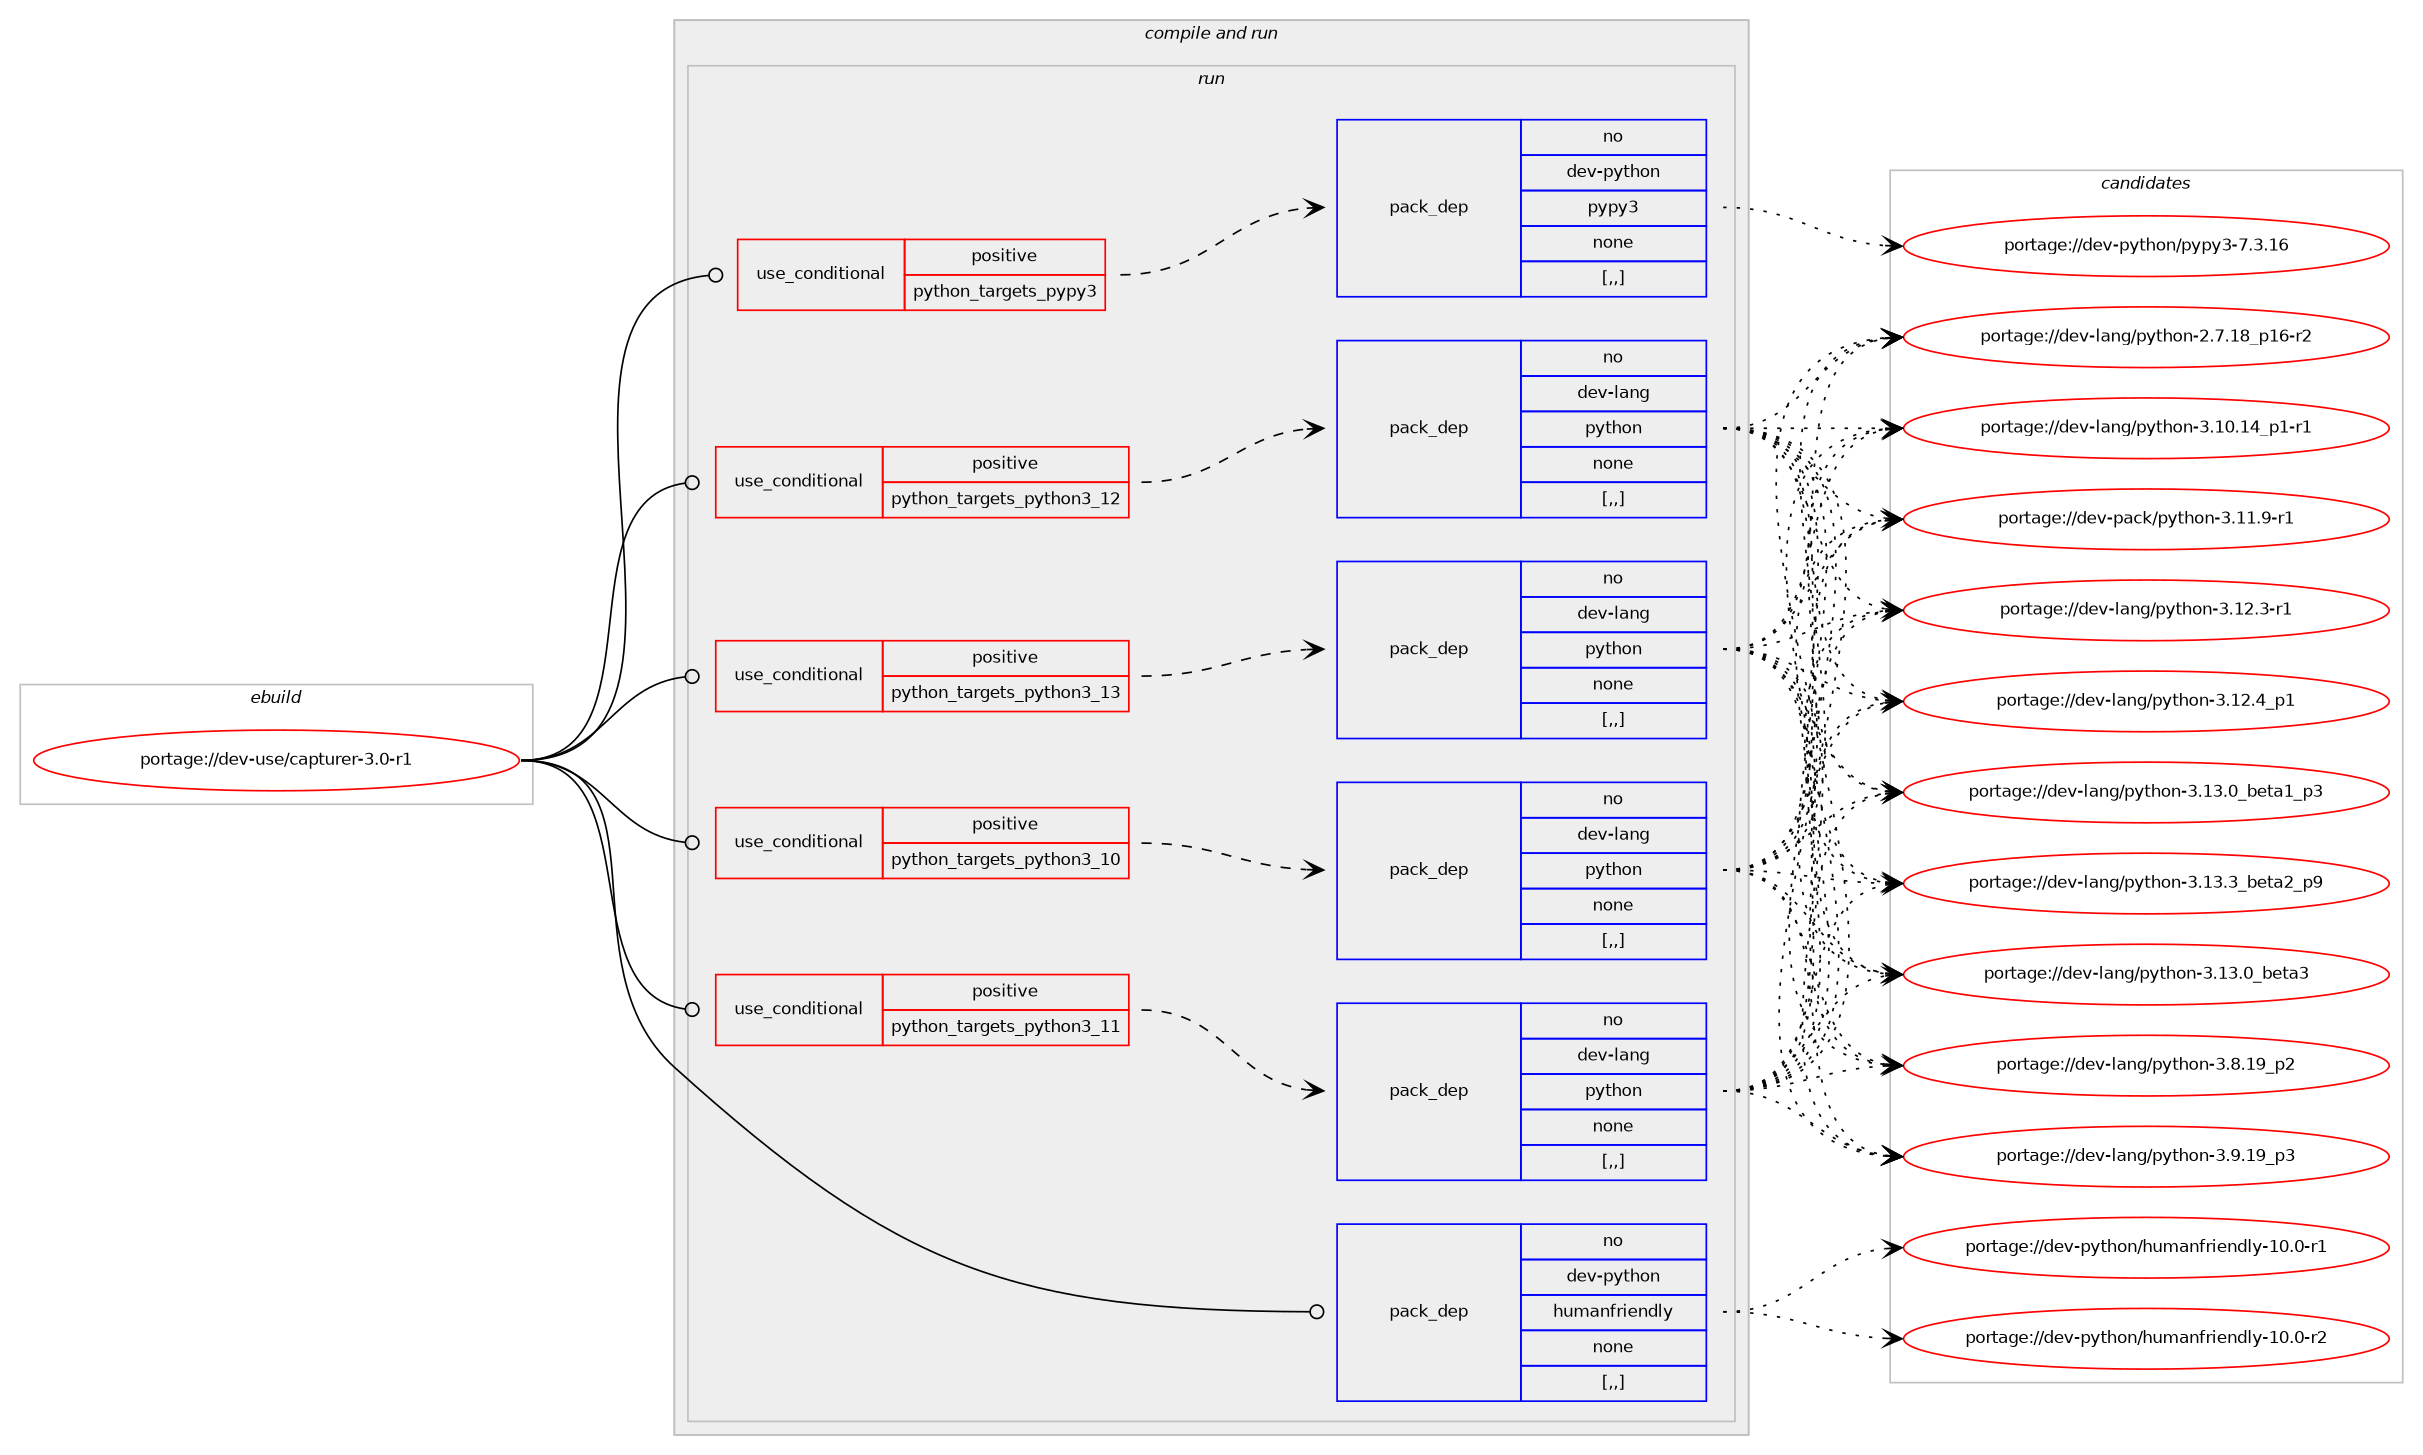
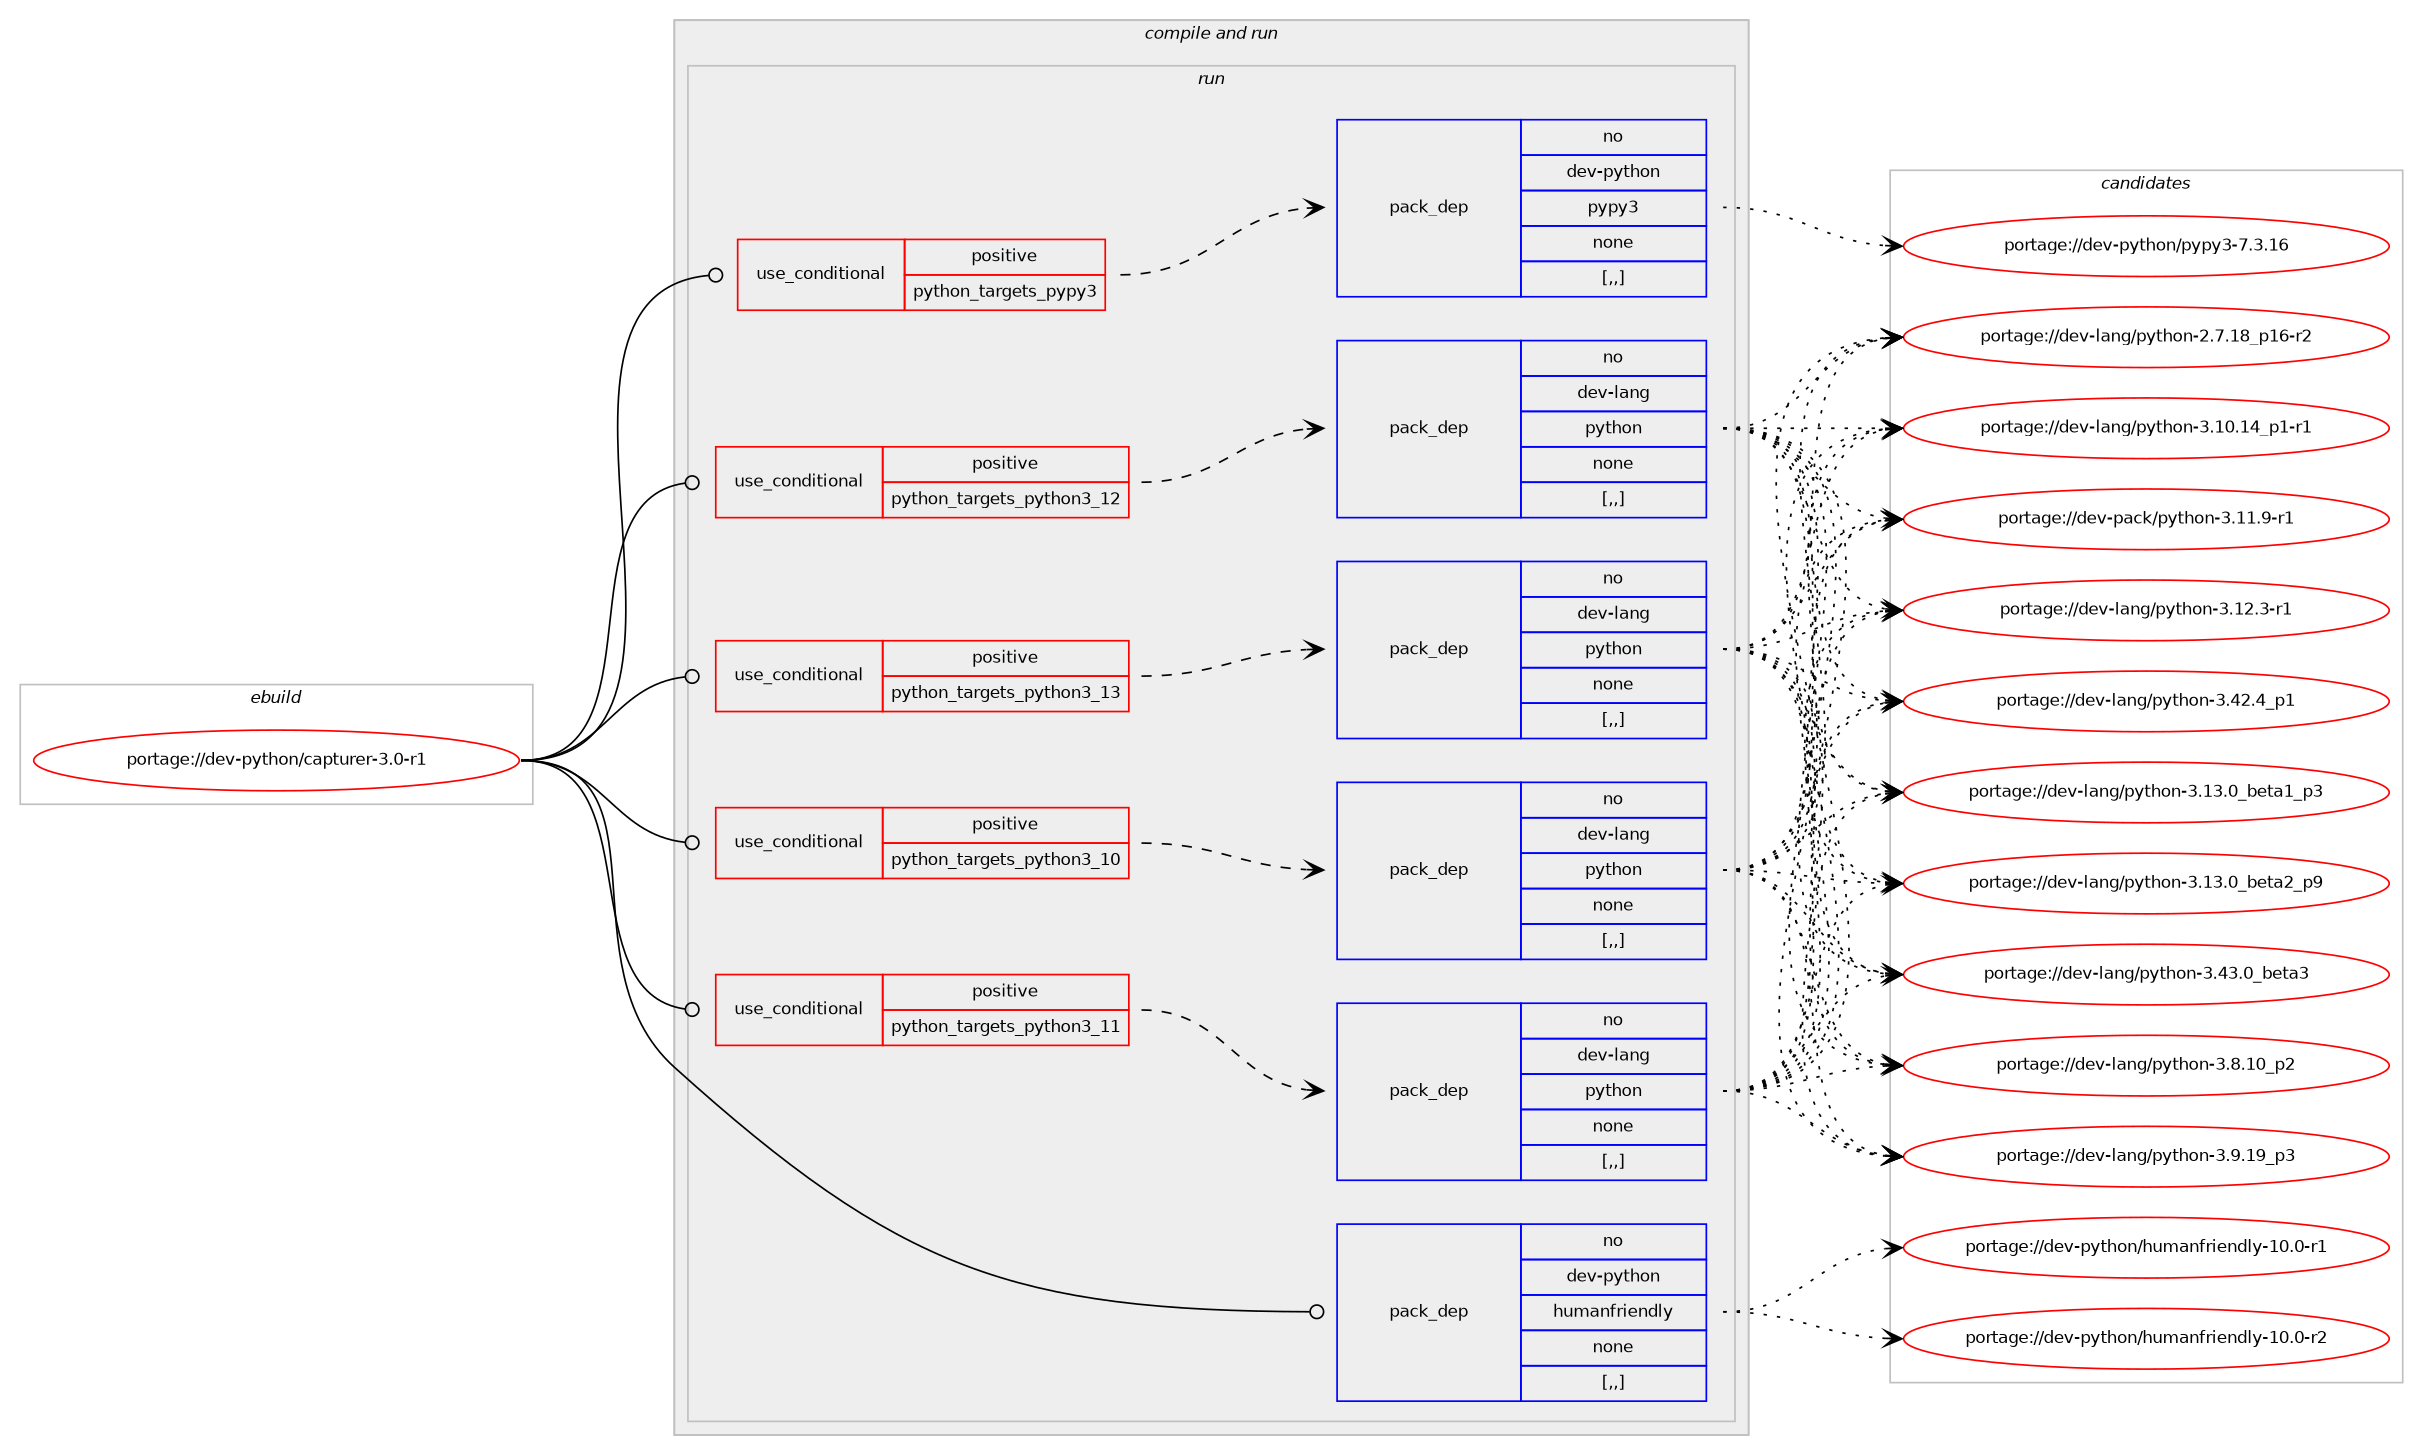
(2146, 701) -> (2146, 701)
(277, 760) -> (277, 760)
(2146, 884) -> (2146, 884)
(2146, 975) -> (2146, 975)
(2146, 1066) -> (2146, 1066)
